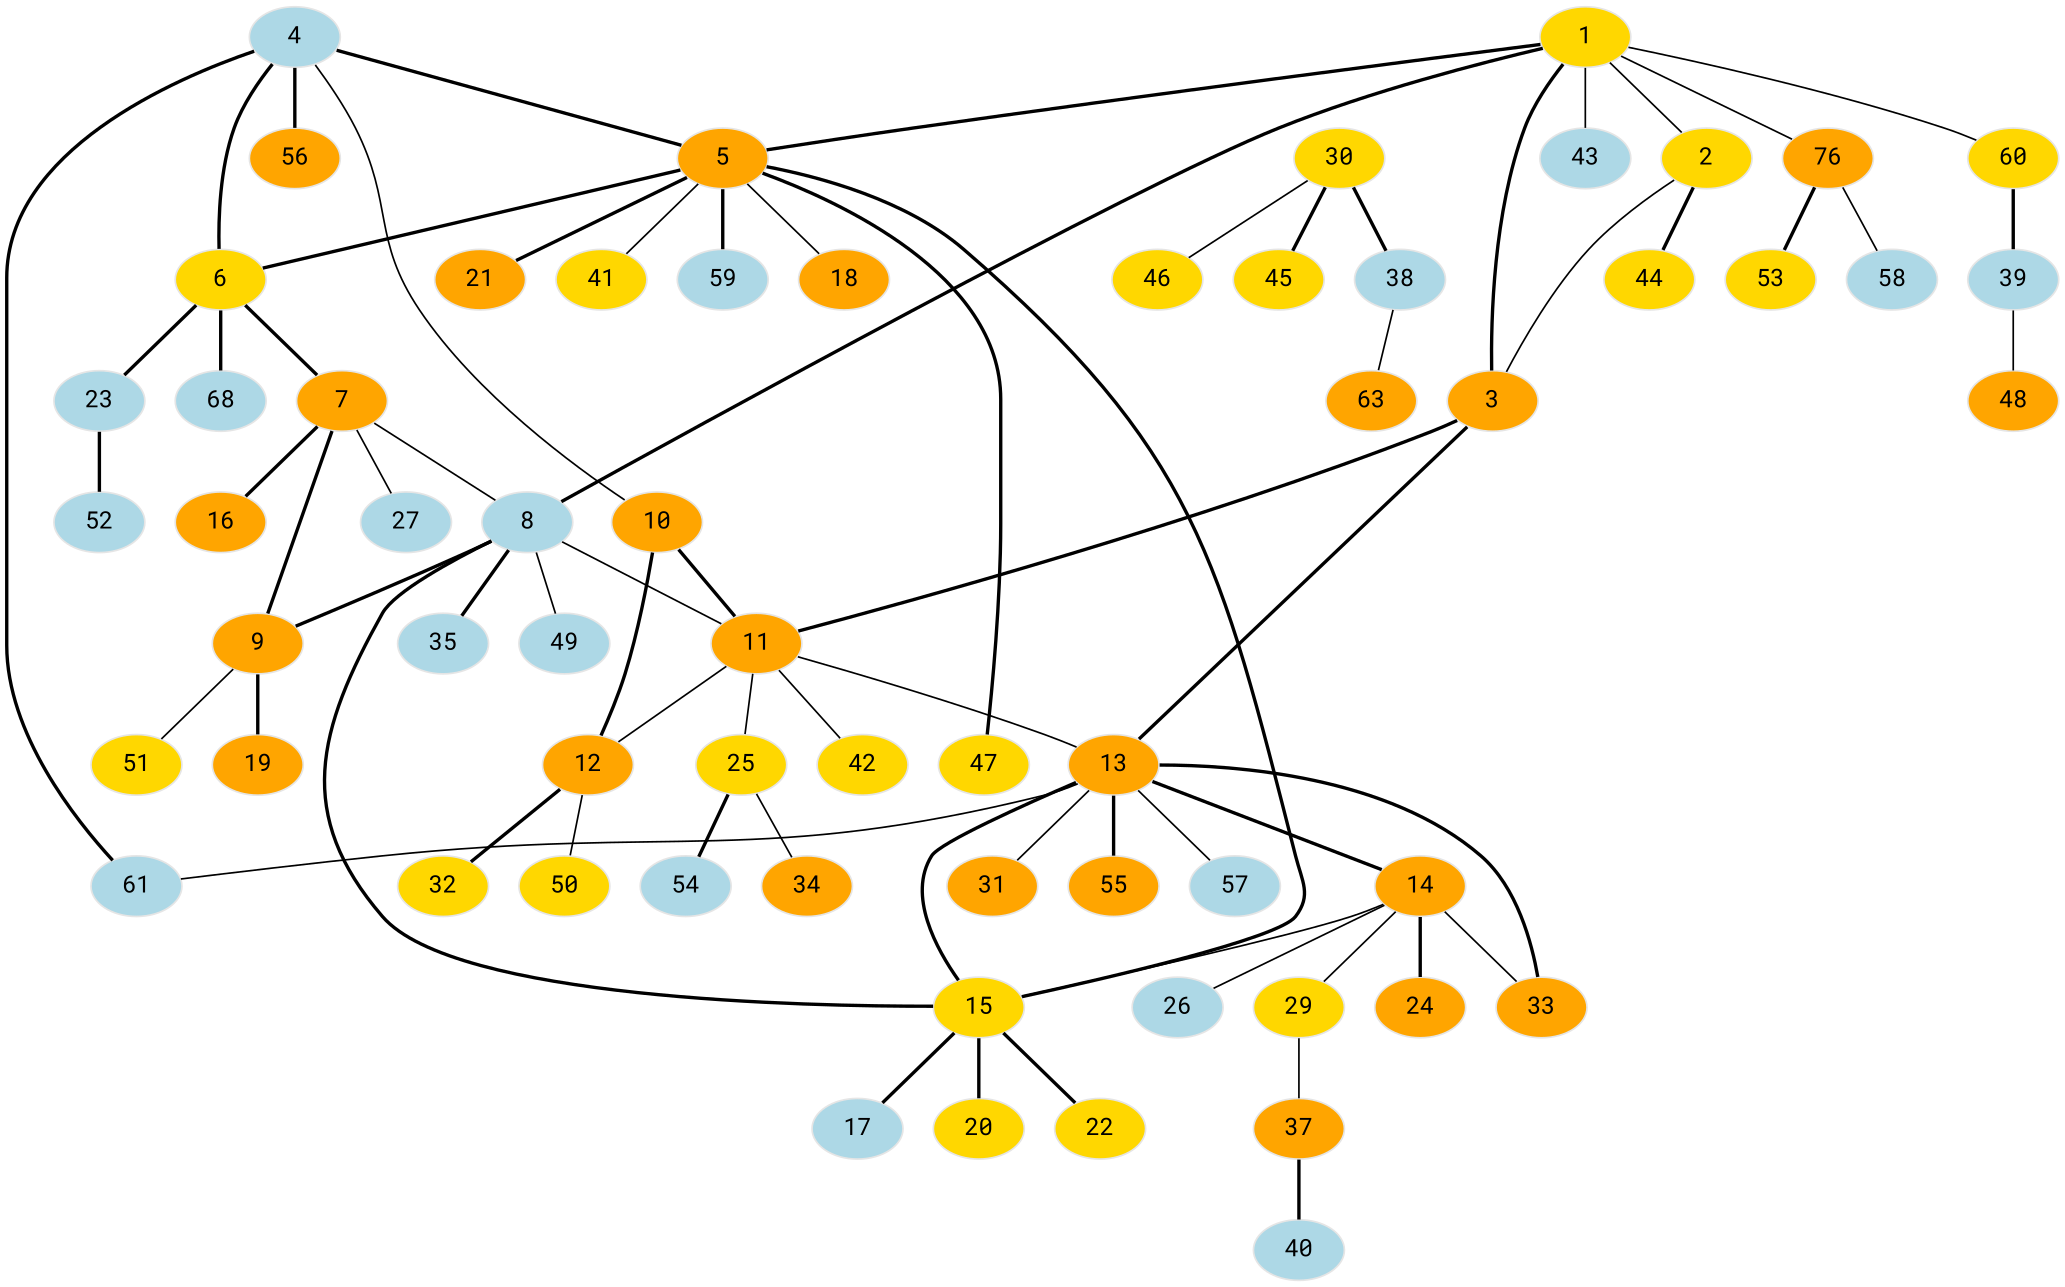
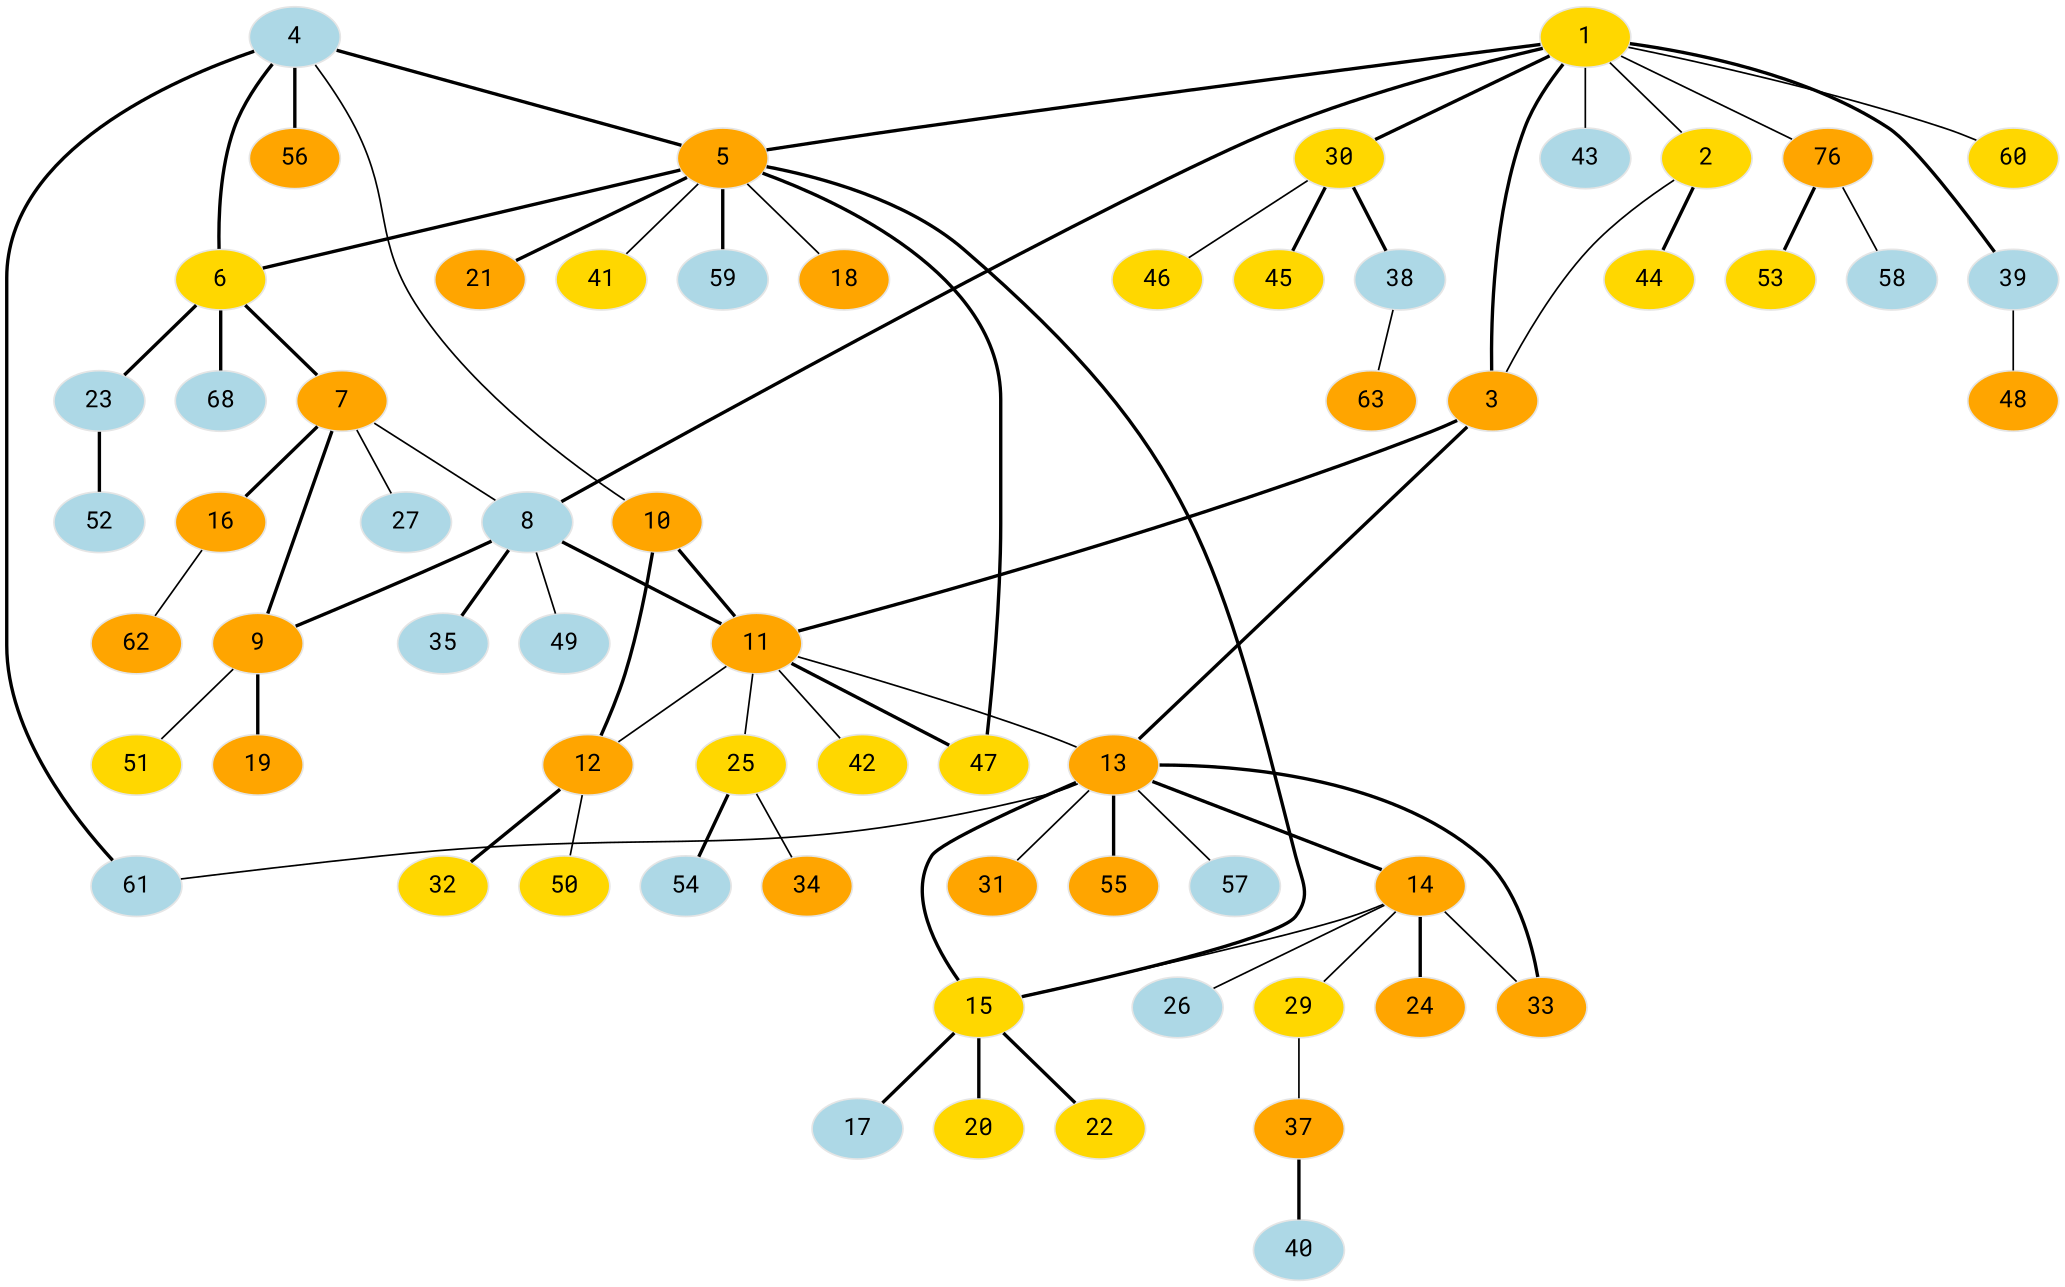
none -> (1462, 98)
(2013, 219) -> (1869, 117)
(634, 579) -> (634, 579)
none -> (136, 644)
none -> (870, 704)
(426, 946) -> none
